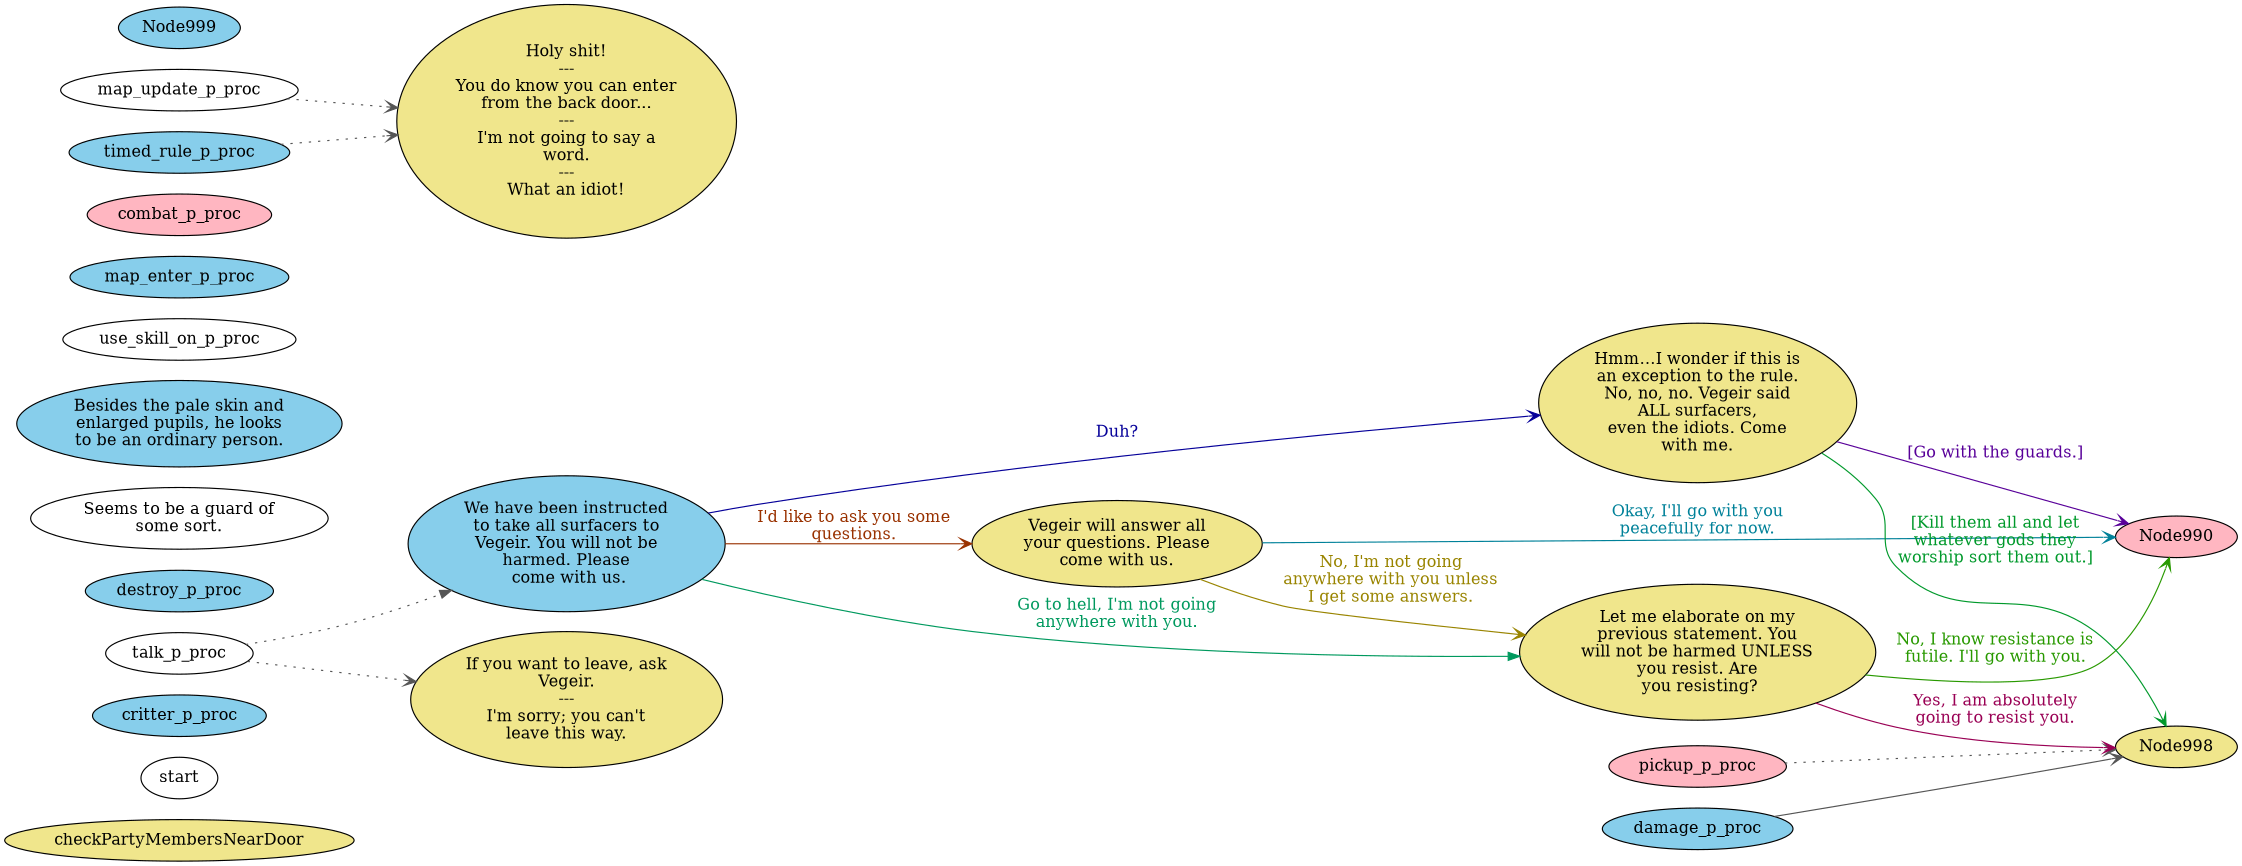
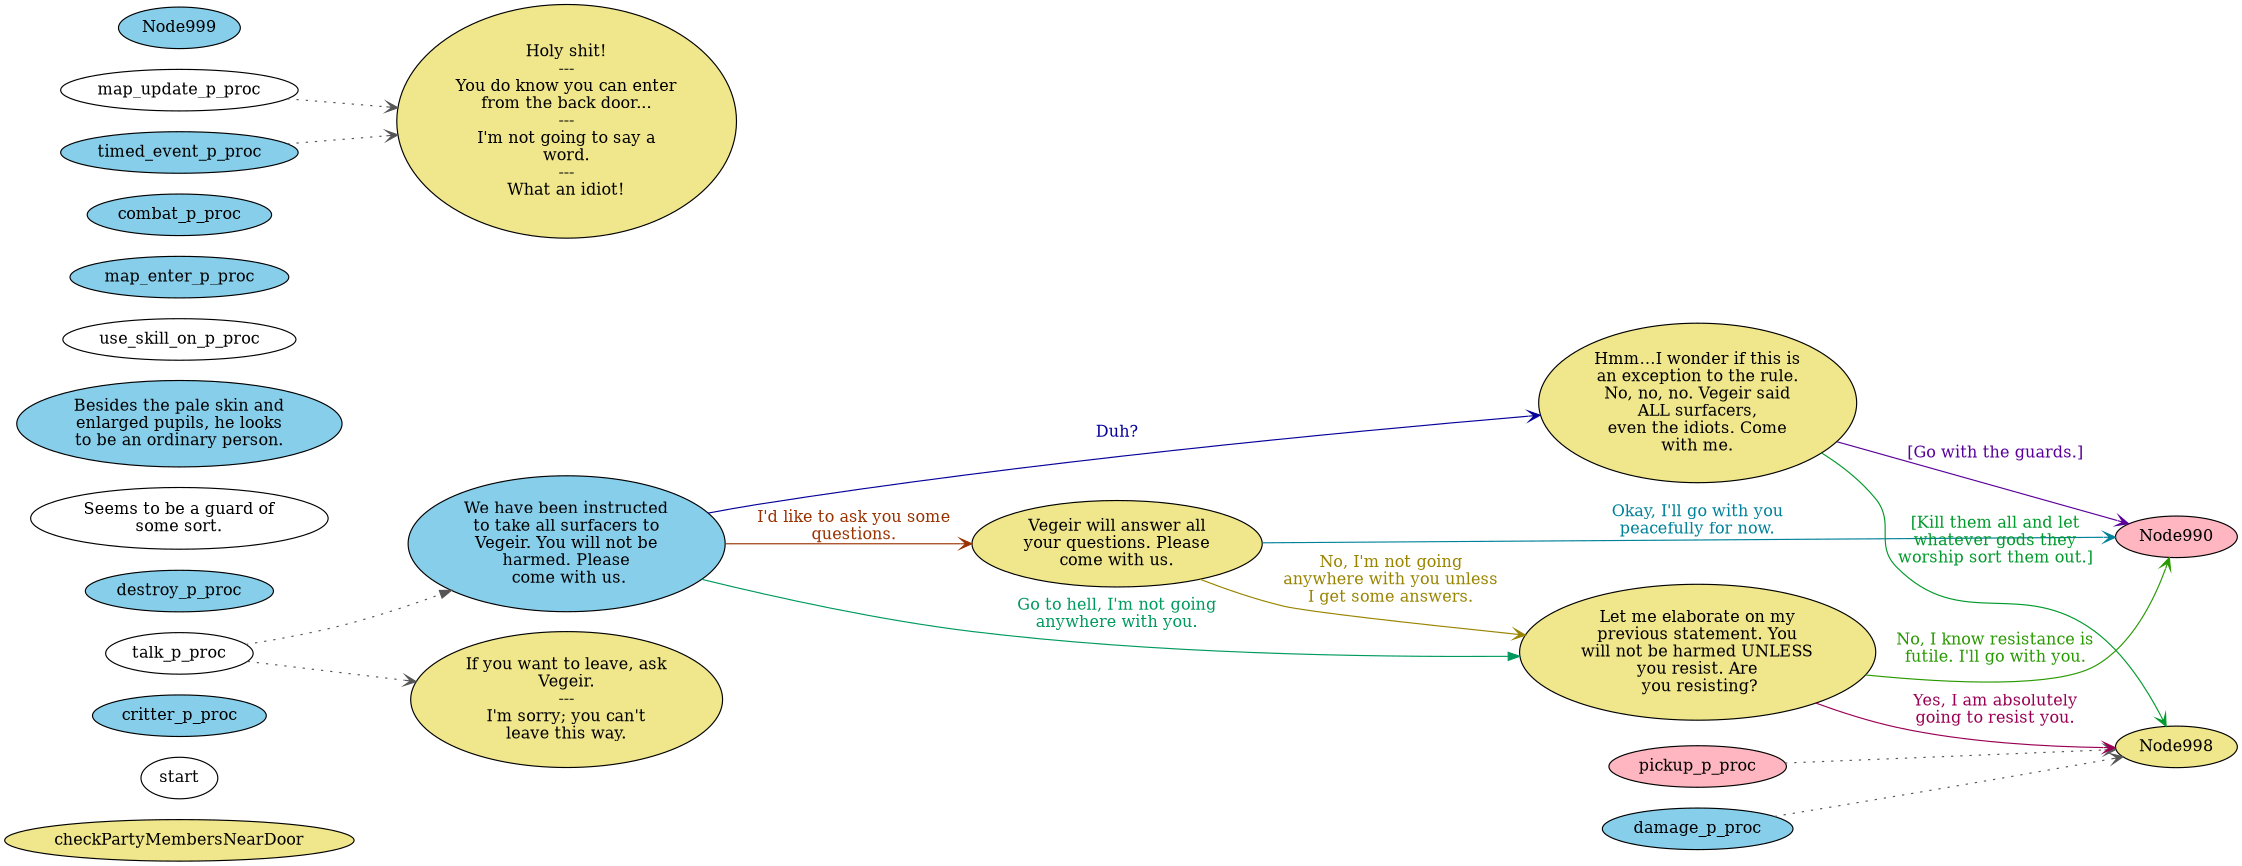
(179, 152) -> (179, 152)
(179, 215) -> (179, 215)
(1943, 788) -> (1943, 788)
